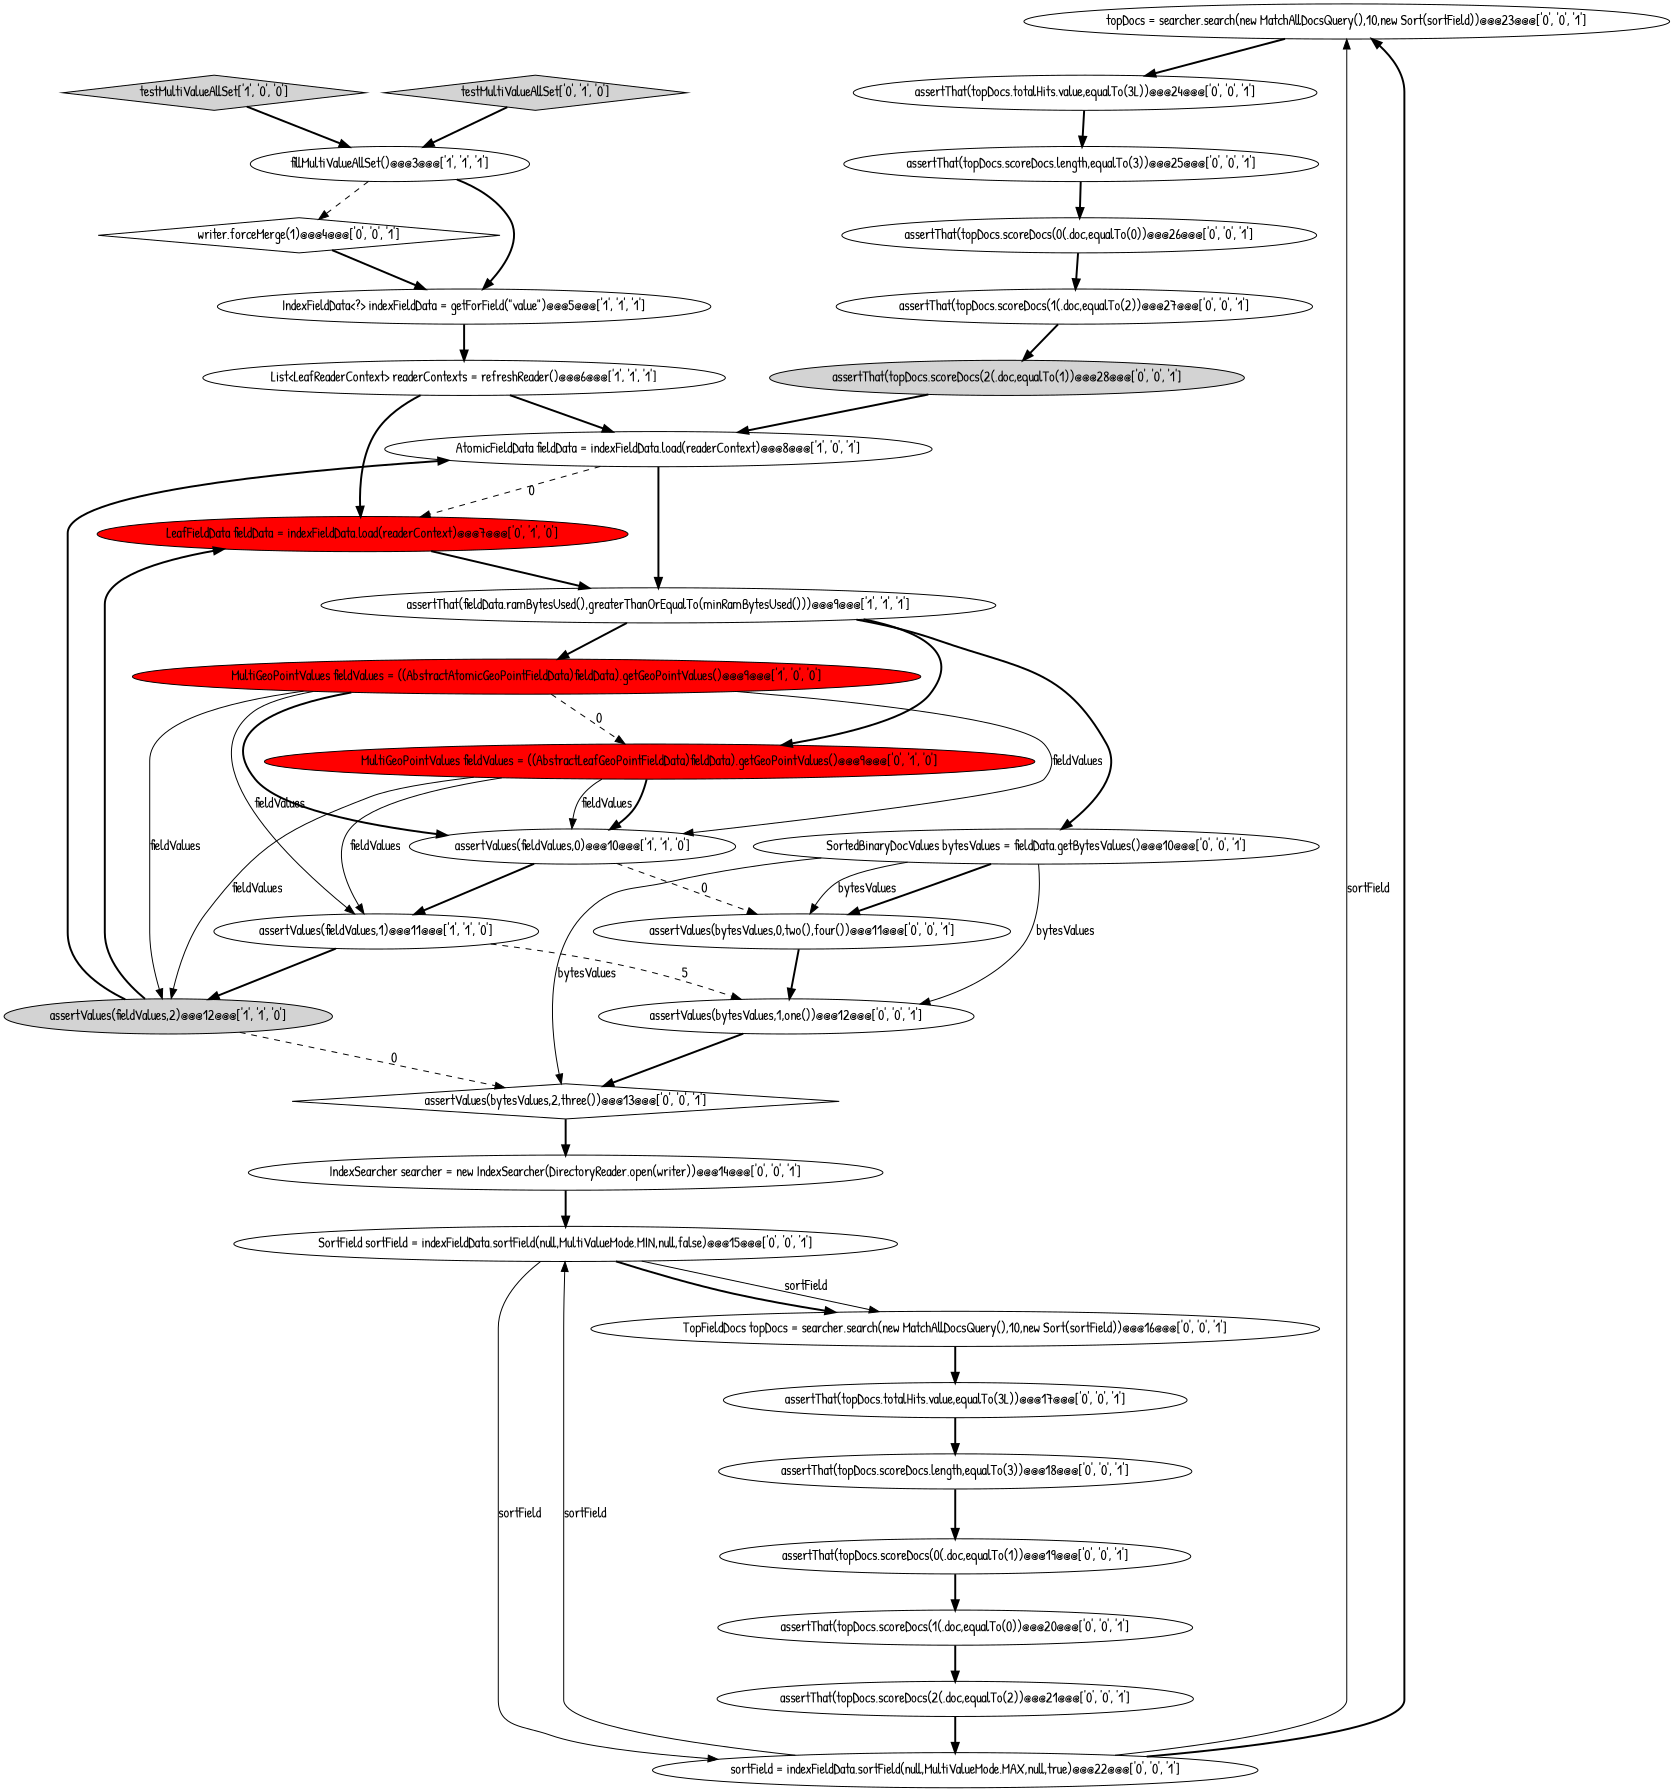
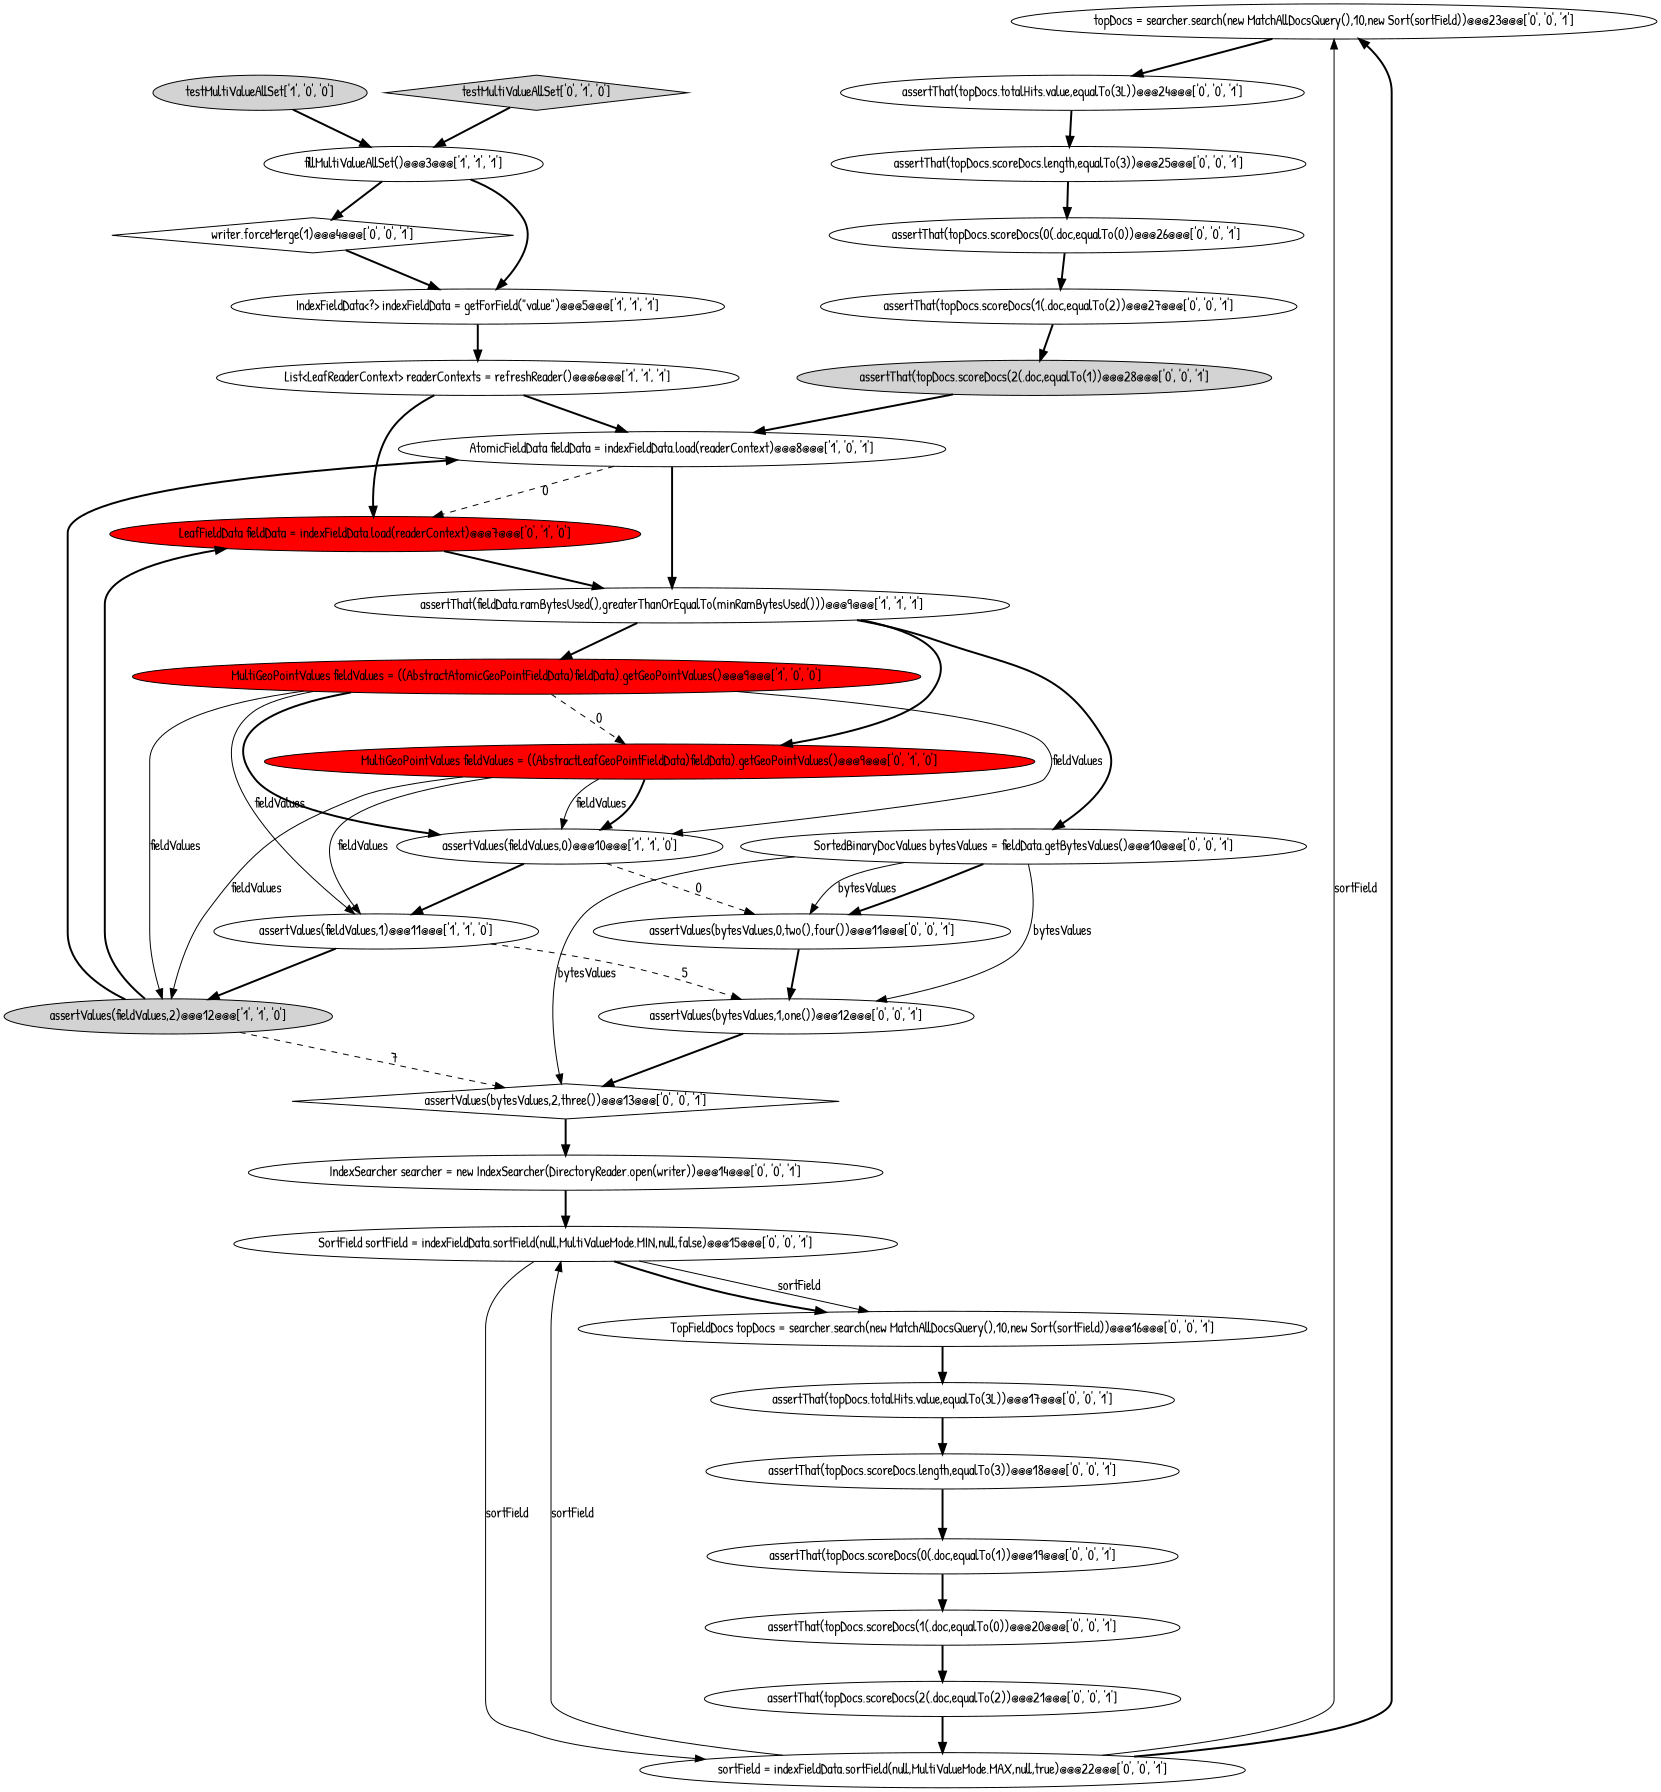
(214, 93) -> (260, 93)
(347, 197) -> (361, 197)
(394, 1059) -> (394, 1059)
